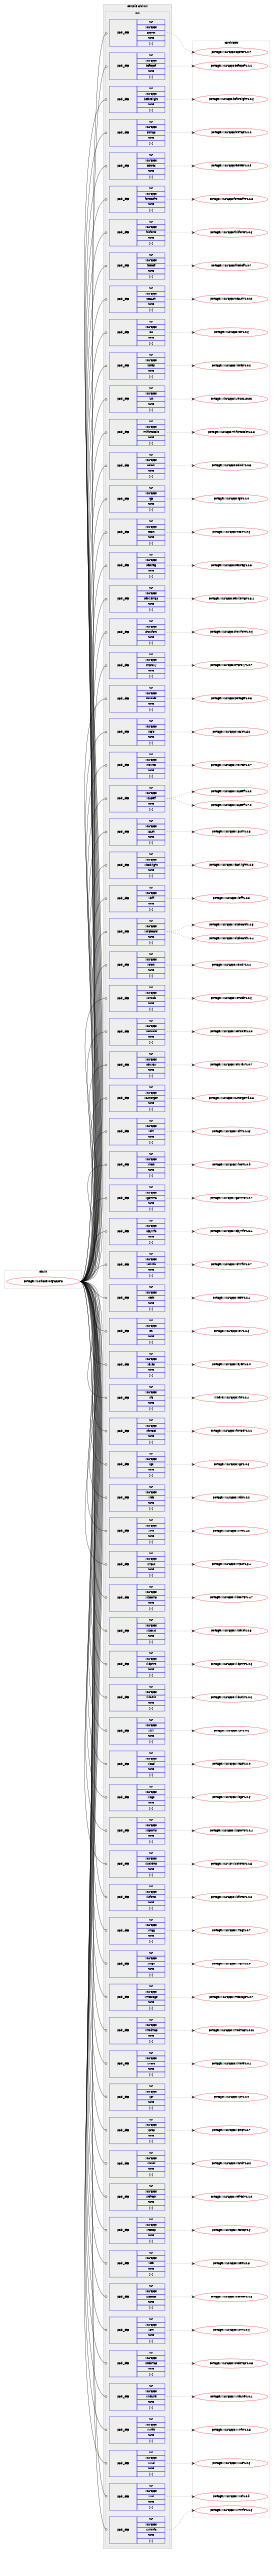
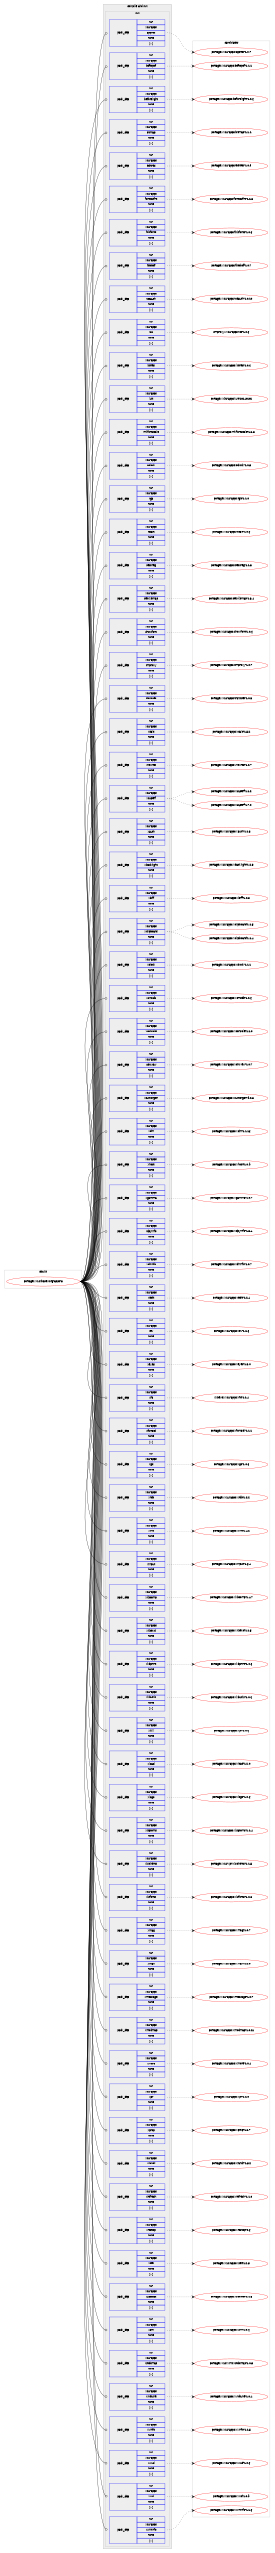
(231, 332) -> (231, 332)
(231, 699) -> (231, 699)
(231, 2363) -> (231, 2363)
